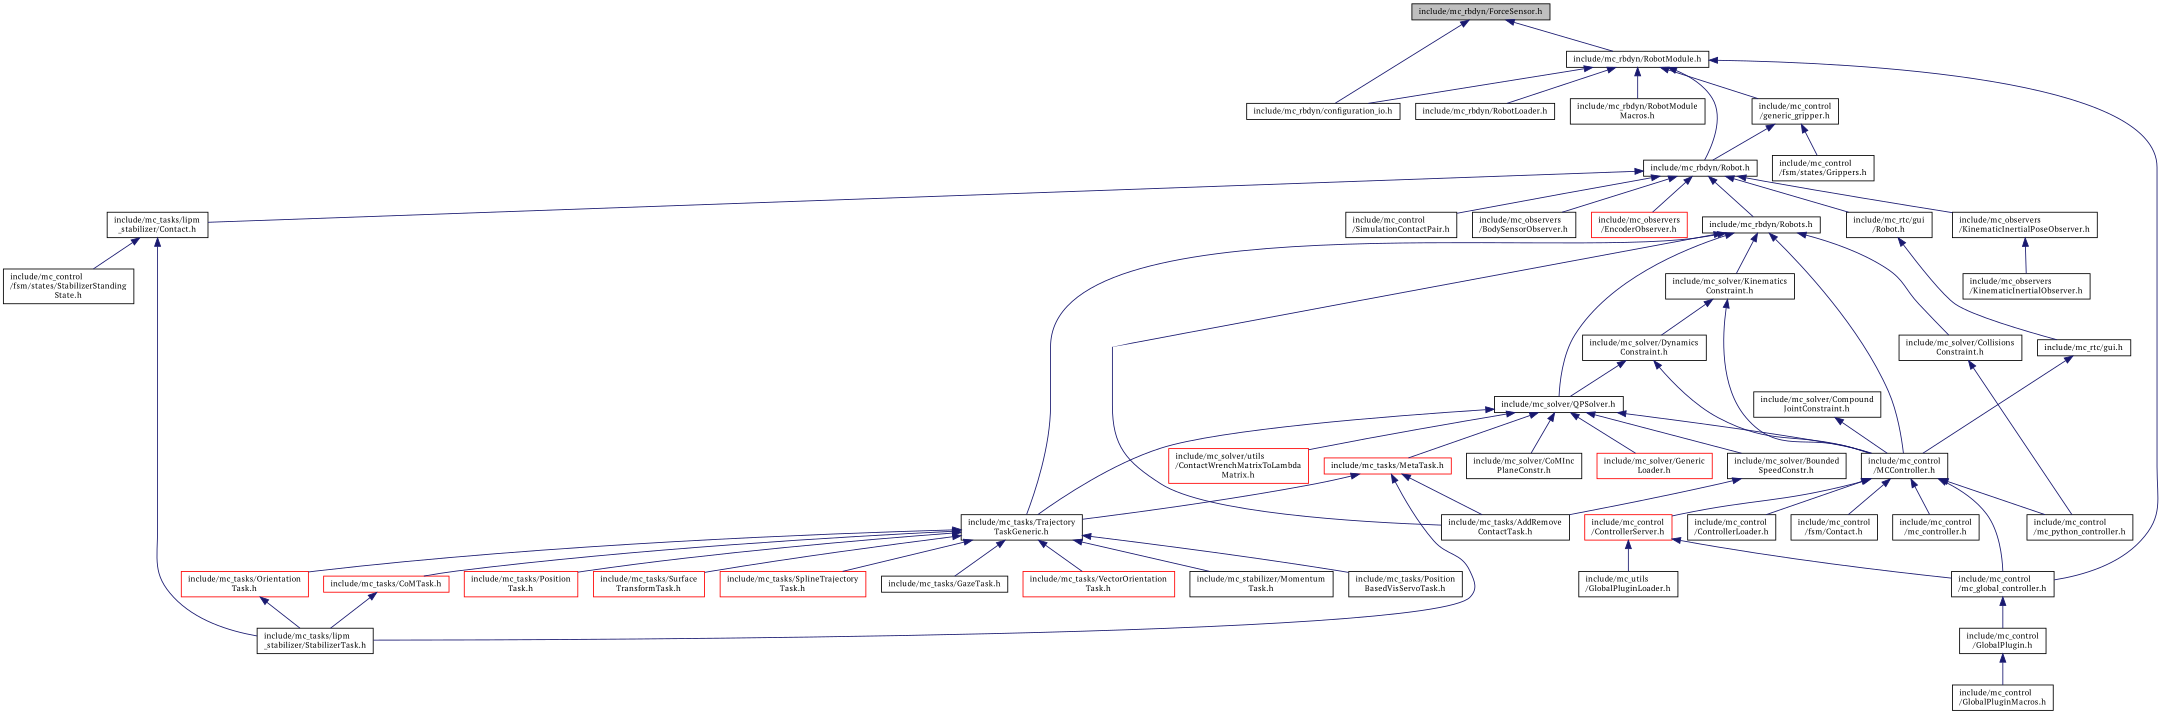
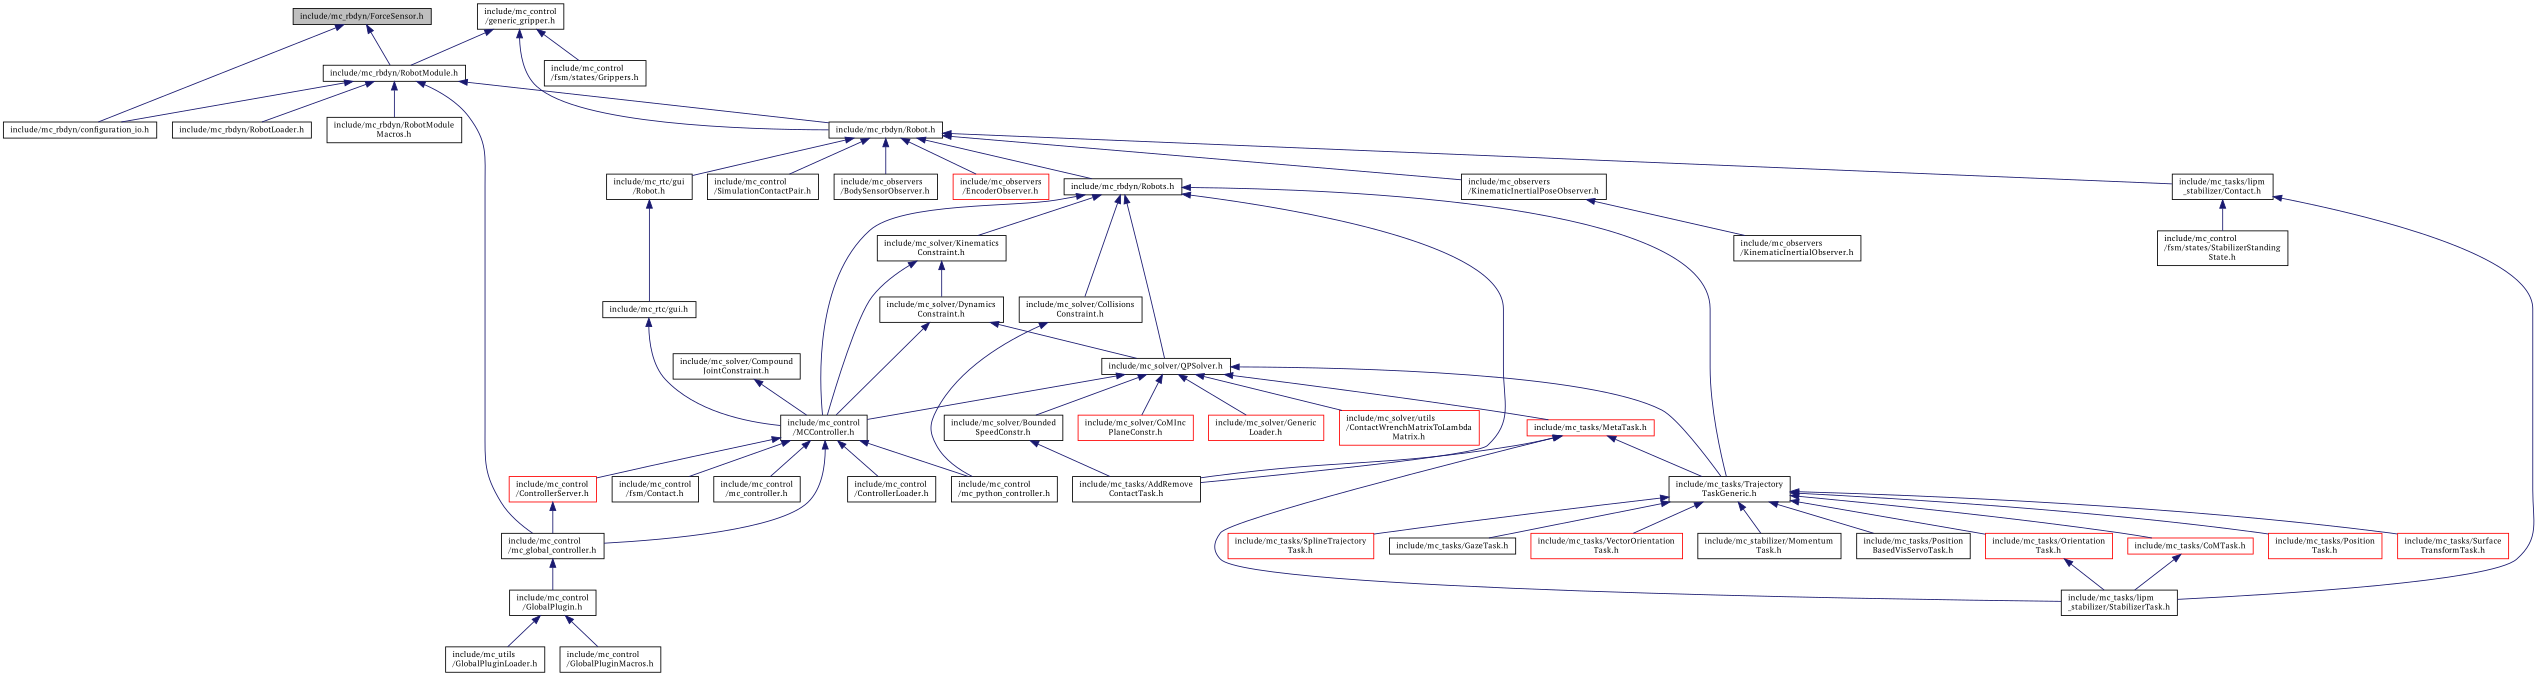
(1713, 84) -> (448, 49)
(1524, 466) -> (1136, 428)
(1628, 560) -> (521, 634)
